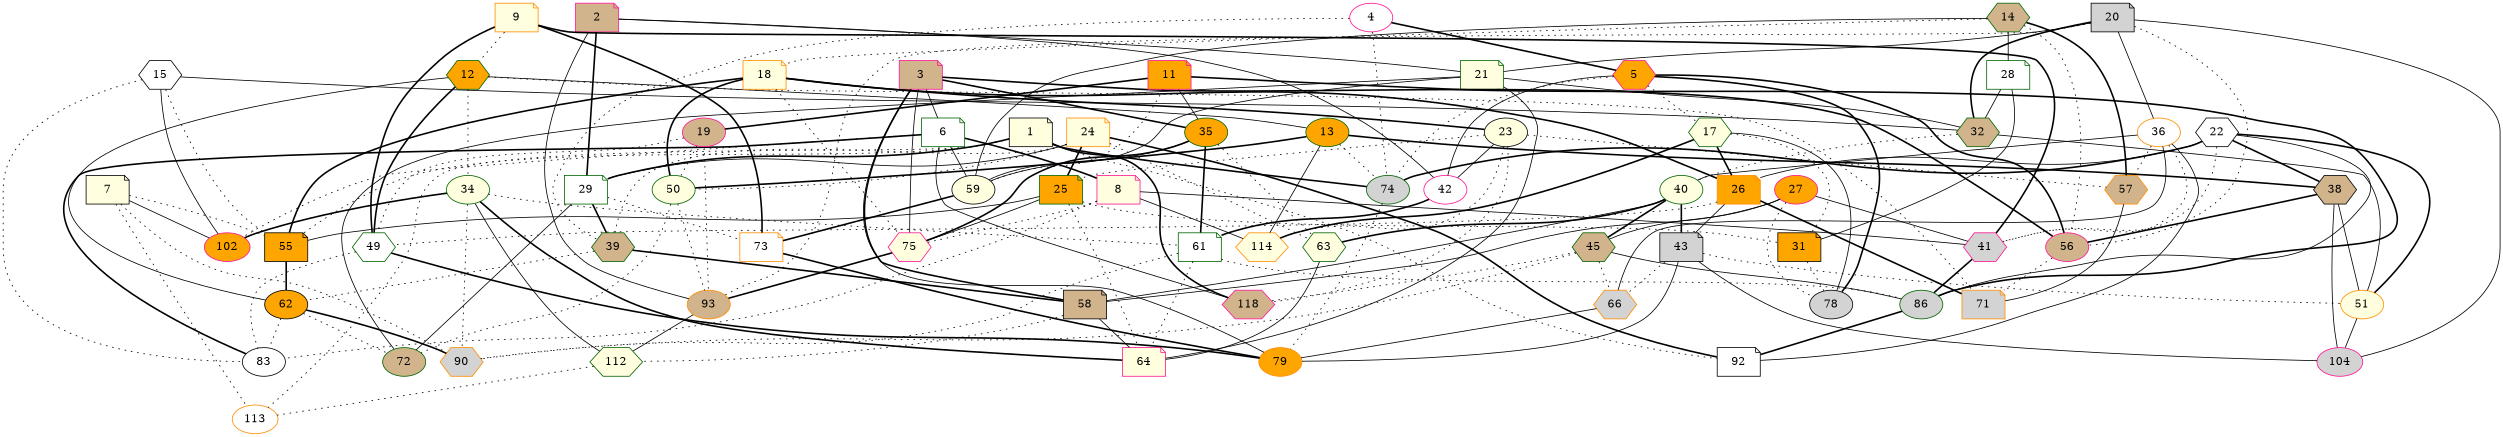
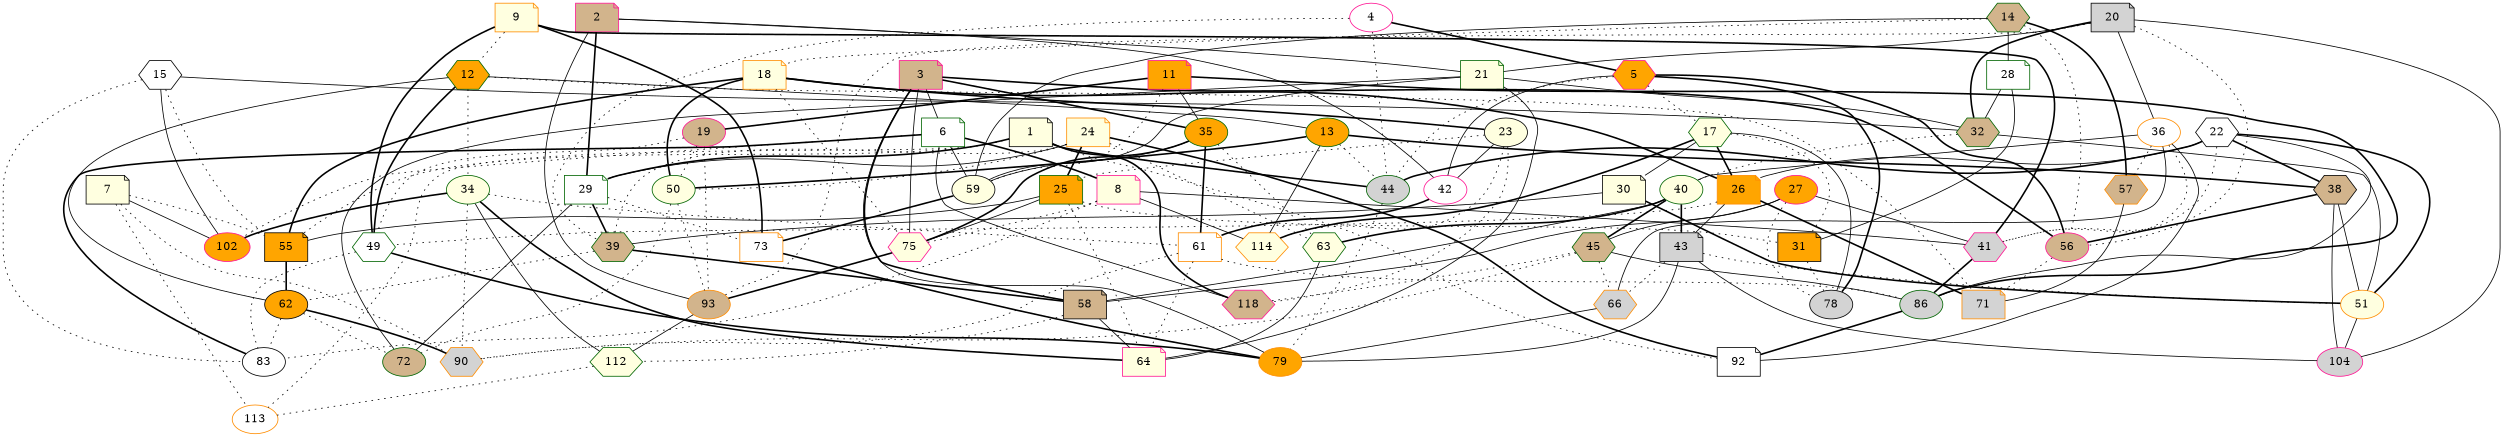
(1817, 161) -> none
(1388, 190) -> (1388, 190)
none -> (1624, 190)
(1200, 247) -> (1200, 247)
